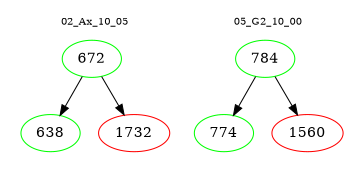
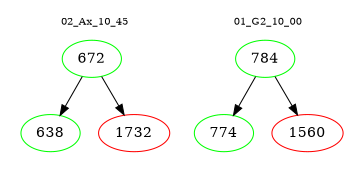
(95, 22) -> (95, 22)
(268, 22) -> (268, 22)
